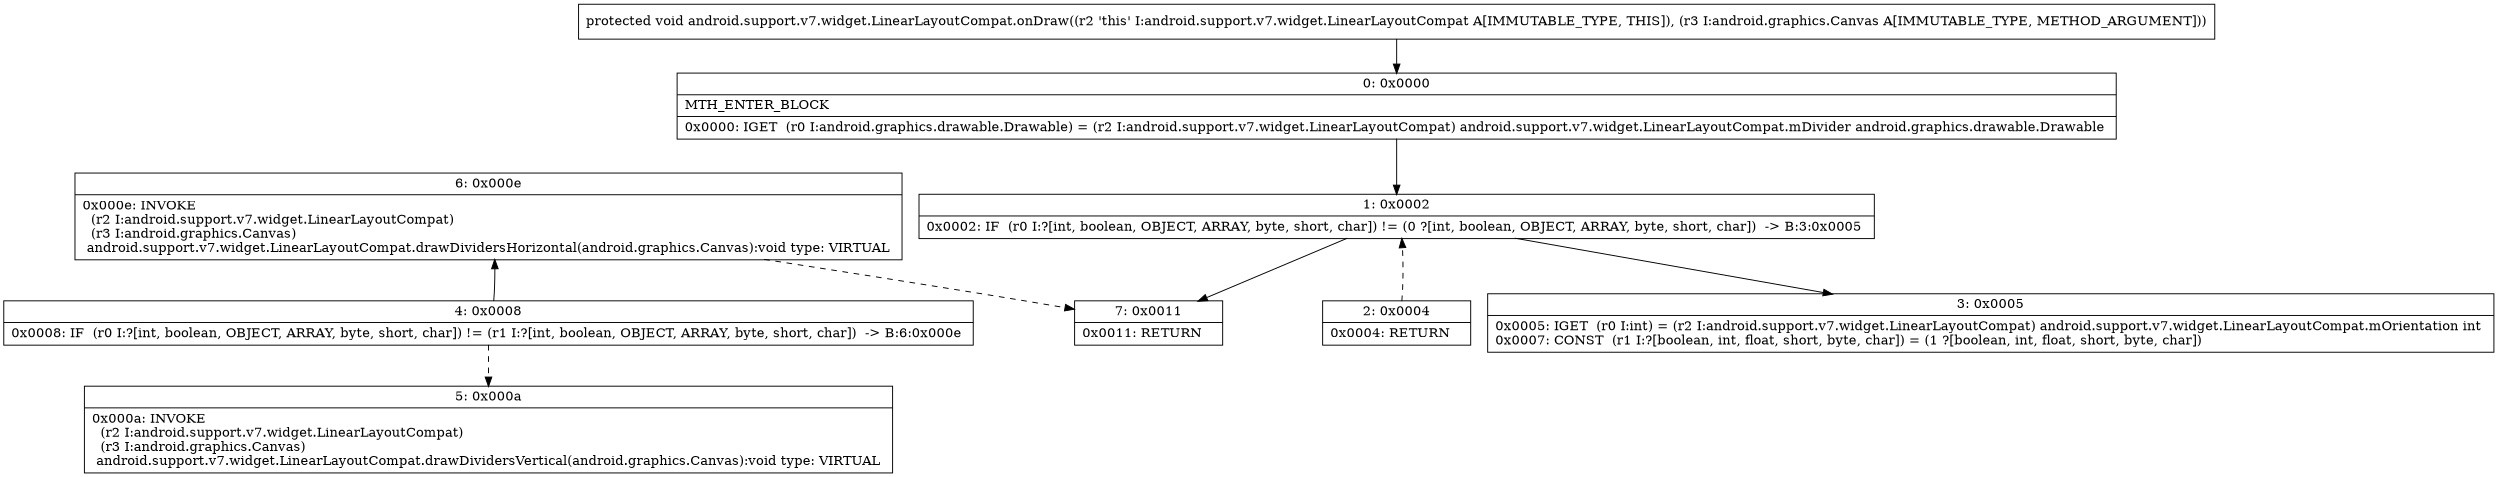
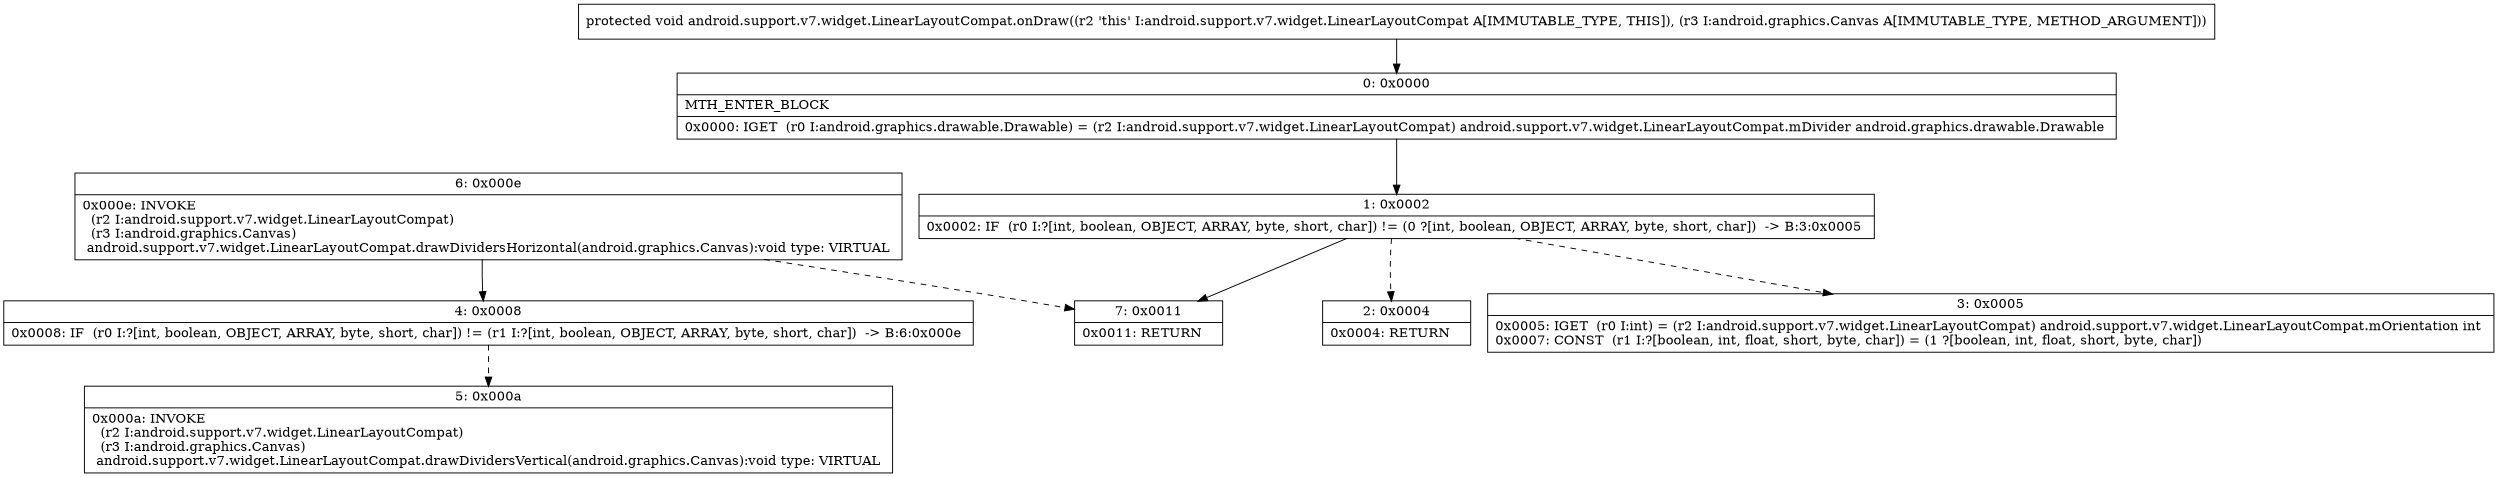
(1669, 265) -> (1669, 265)
(1403, 275) -> (1390, 265)
(495, 285) -> (482, 275)
